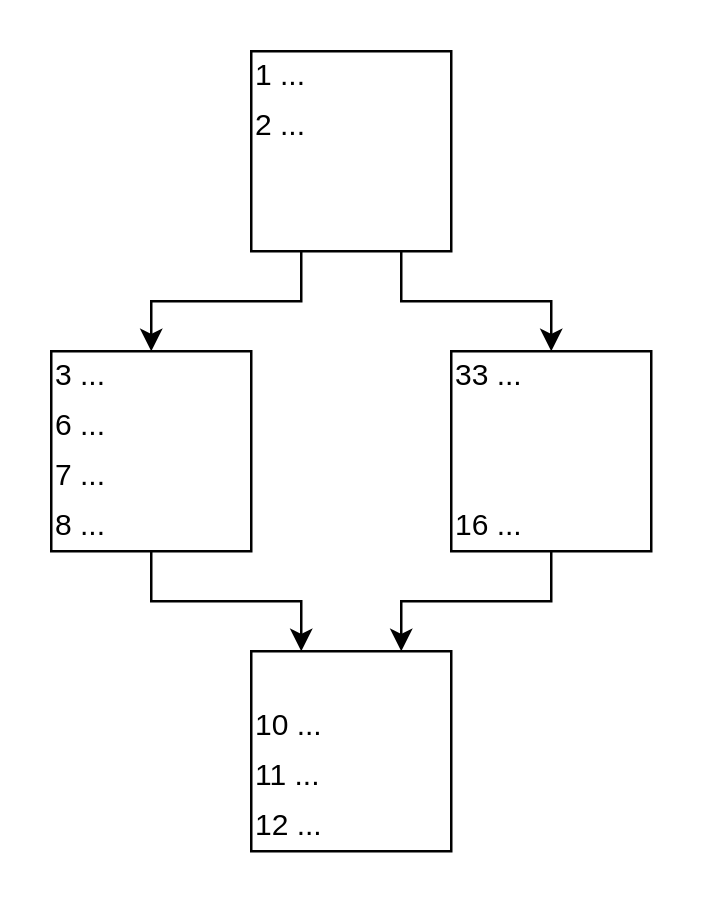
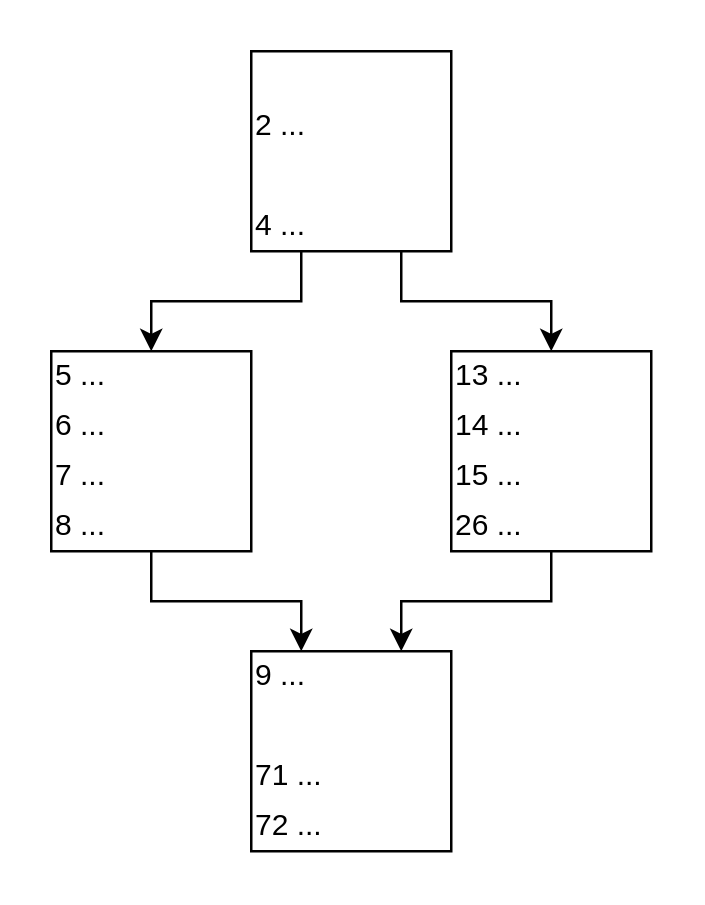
(351, 76) -> none
none -> (351, 226)
(83, 376) -> (83, 376)
(491, 376) -> (491, 376)
none -> (551, 426)
none -> (551, 476)
(491, 526) -> (491, 526)
none -> (351, 676)
(351, 726) -> none
(291, 776) -> (291, 776)
(291, 826) -> (291, 826)
